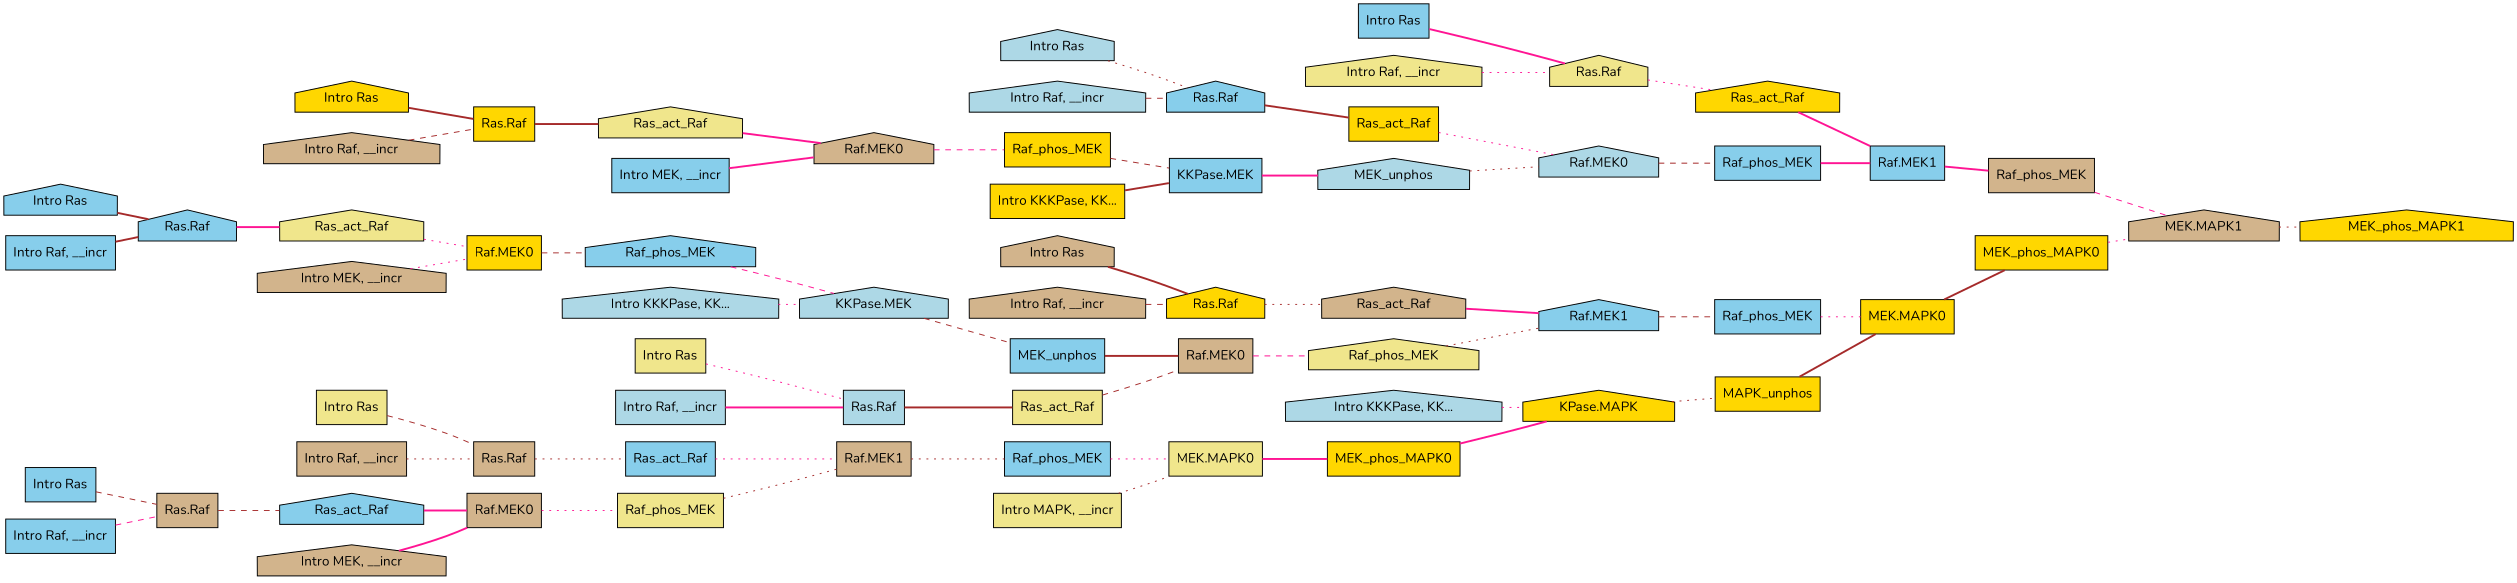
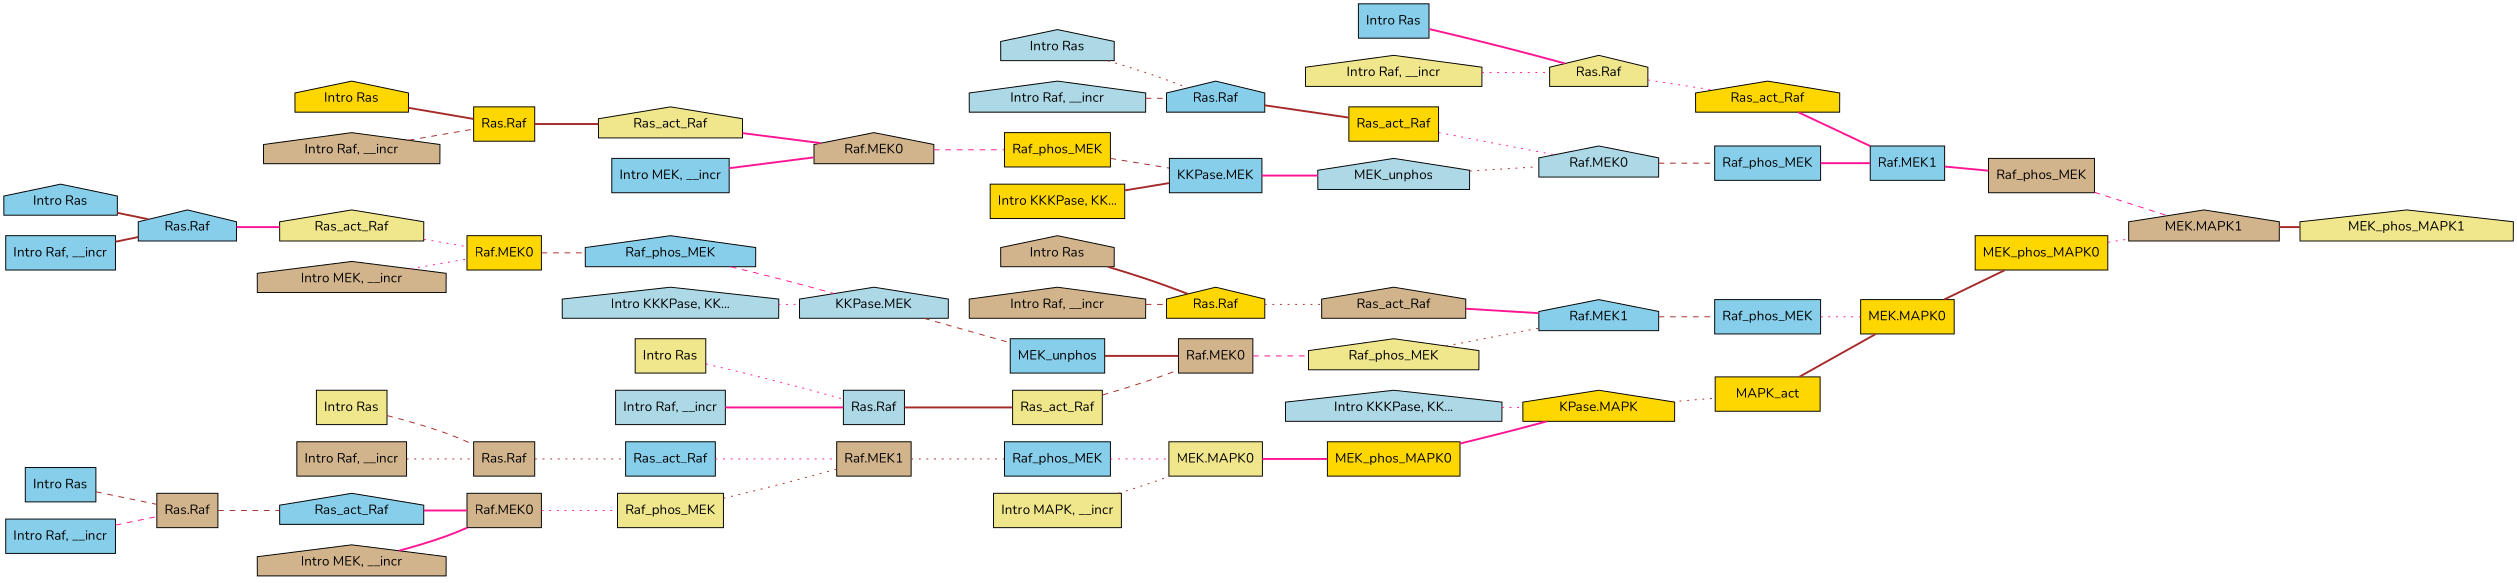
(2290, 227) -> (2290, 227)
(2407, 227) -> (2407, 227)
(1768, 394) -> (1768, 394)
